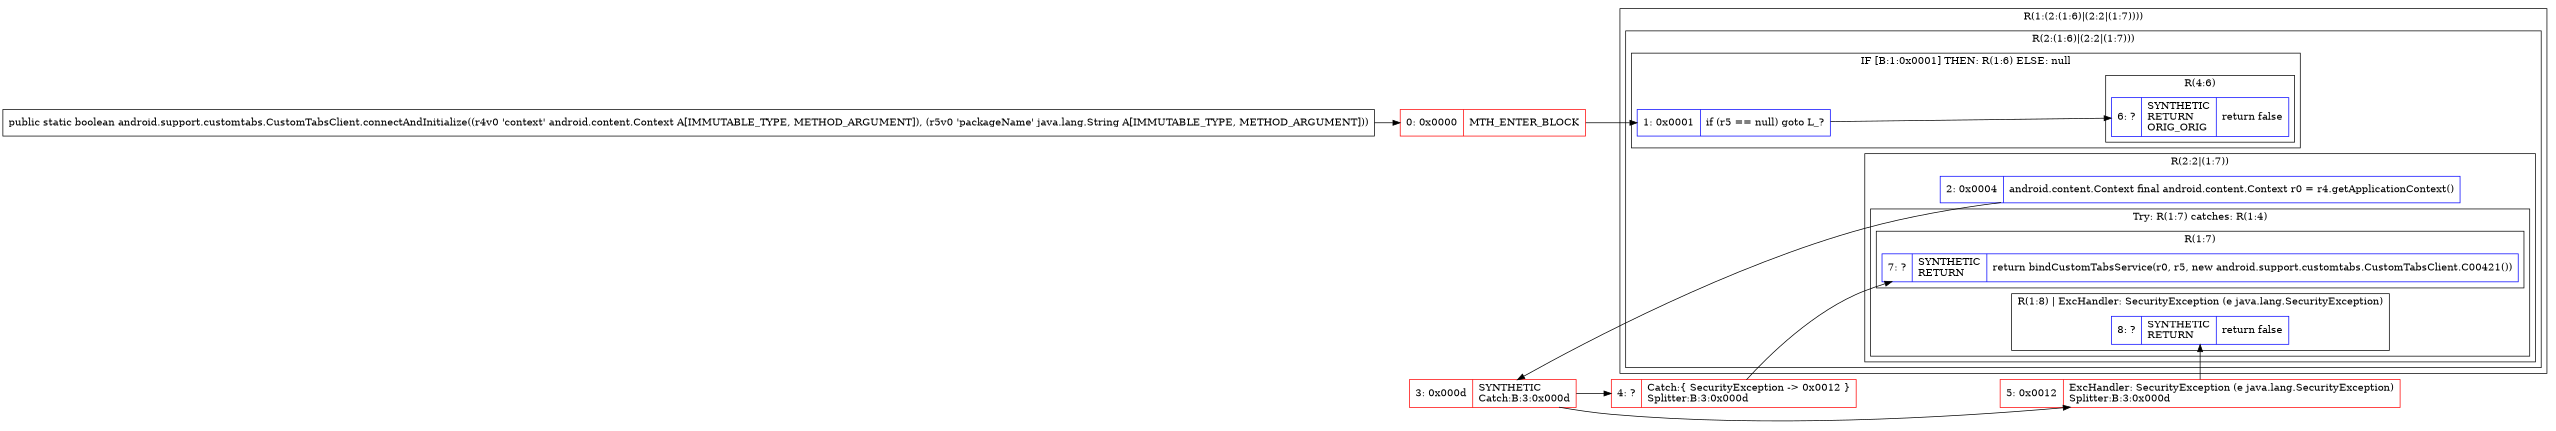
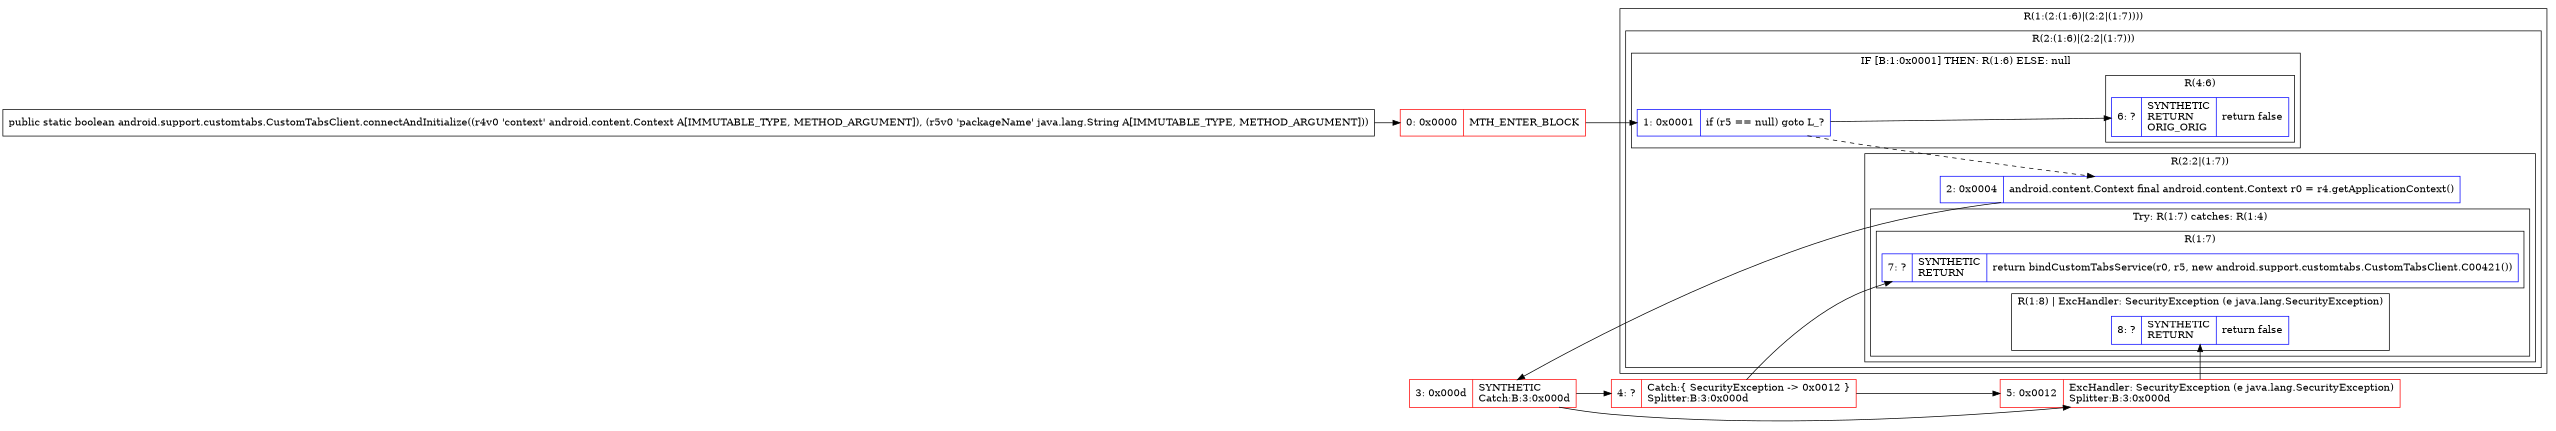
none -> (1954, 158)
none -> (1924, 393)
